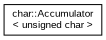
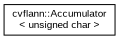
(53, 20) -> (60, 20)
